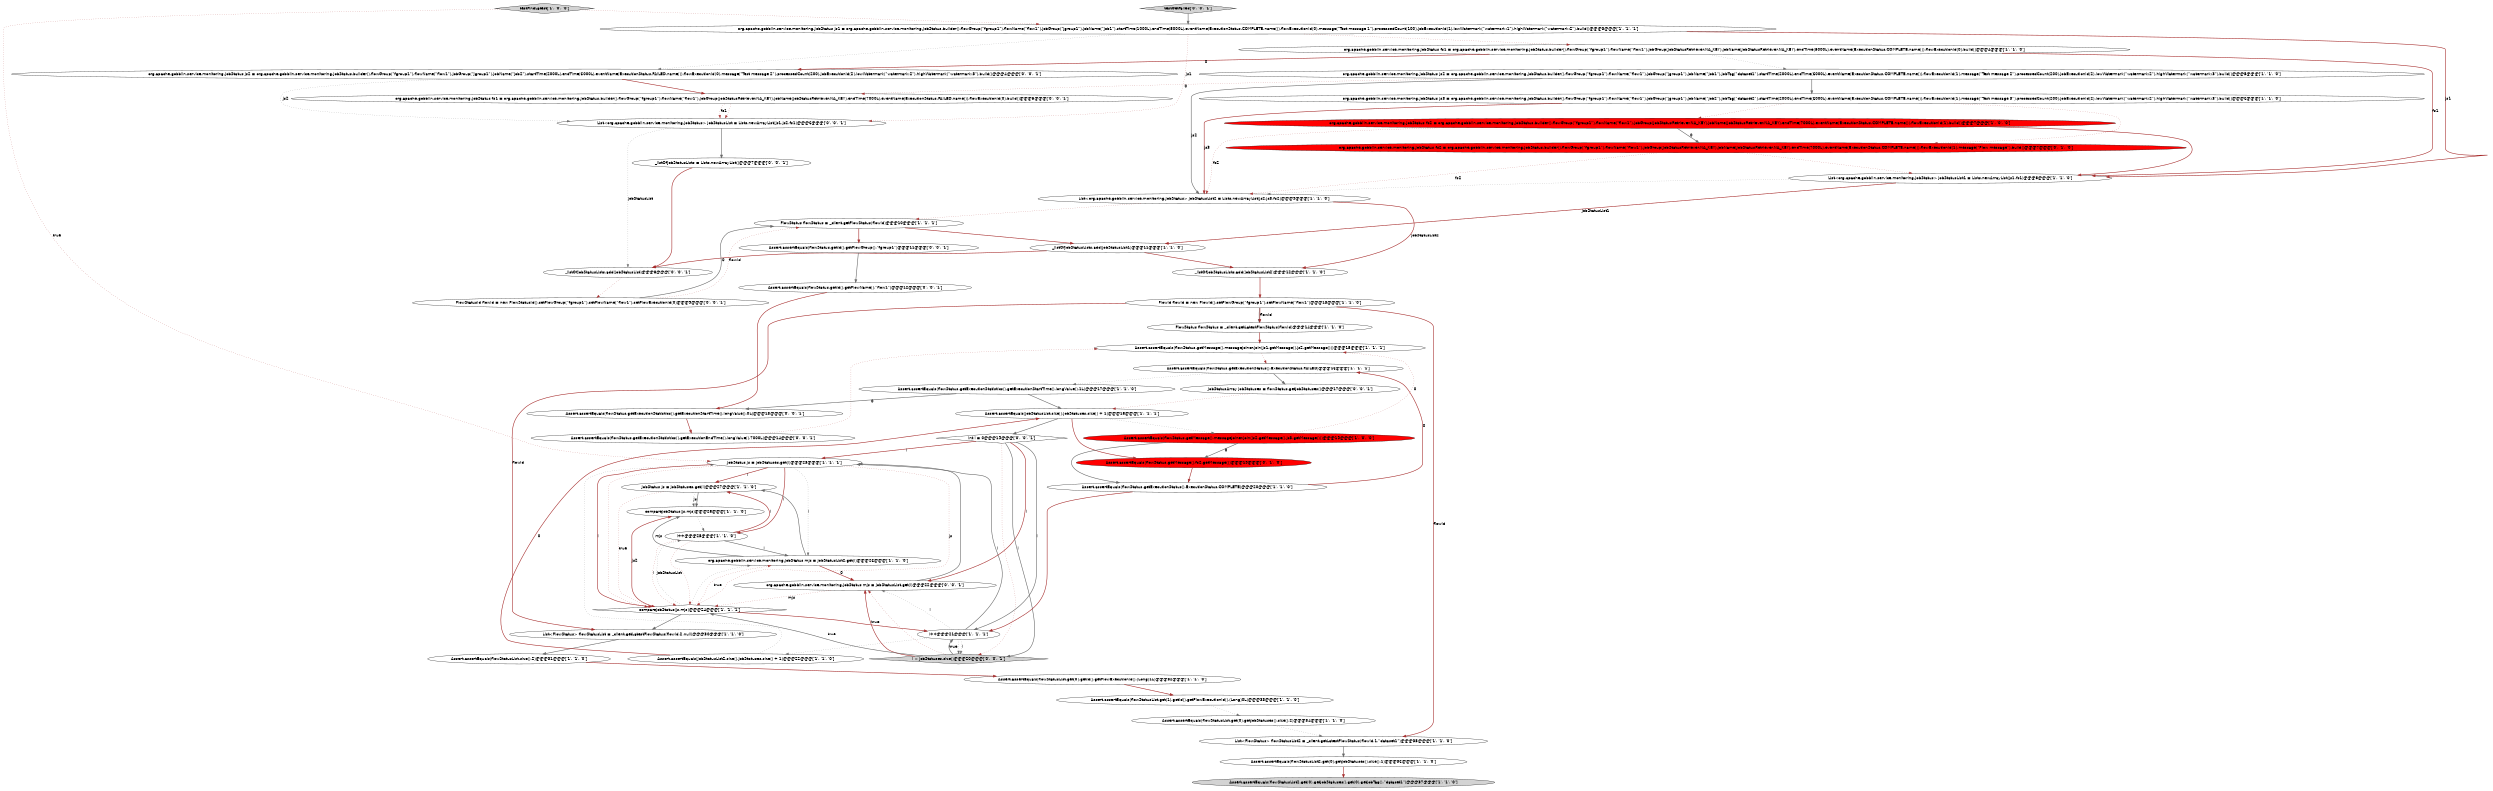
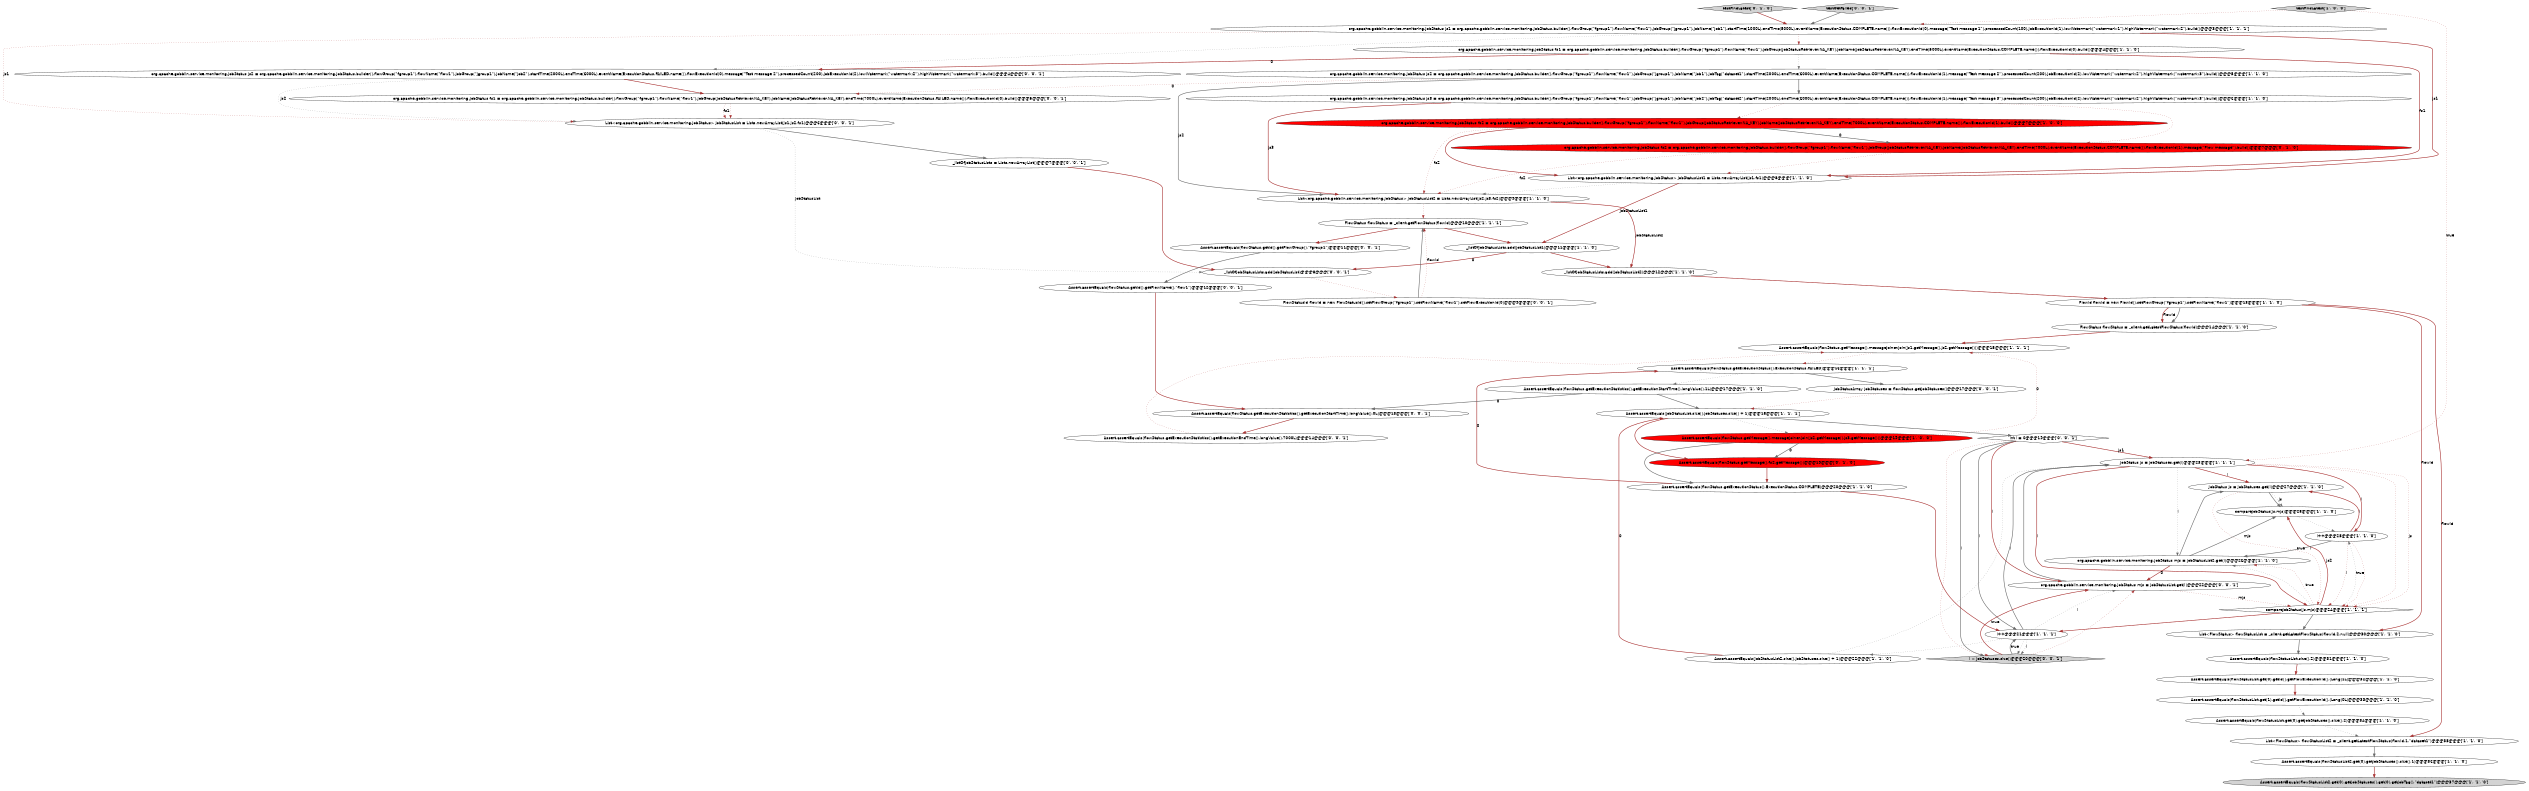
none -> (1747, 8)
(907, 450) -> (2121, 450)
(669, 573) -> (2360, 573)
(818, 637) -> none
